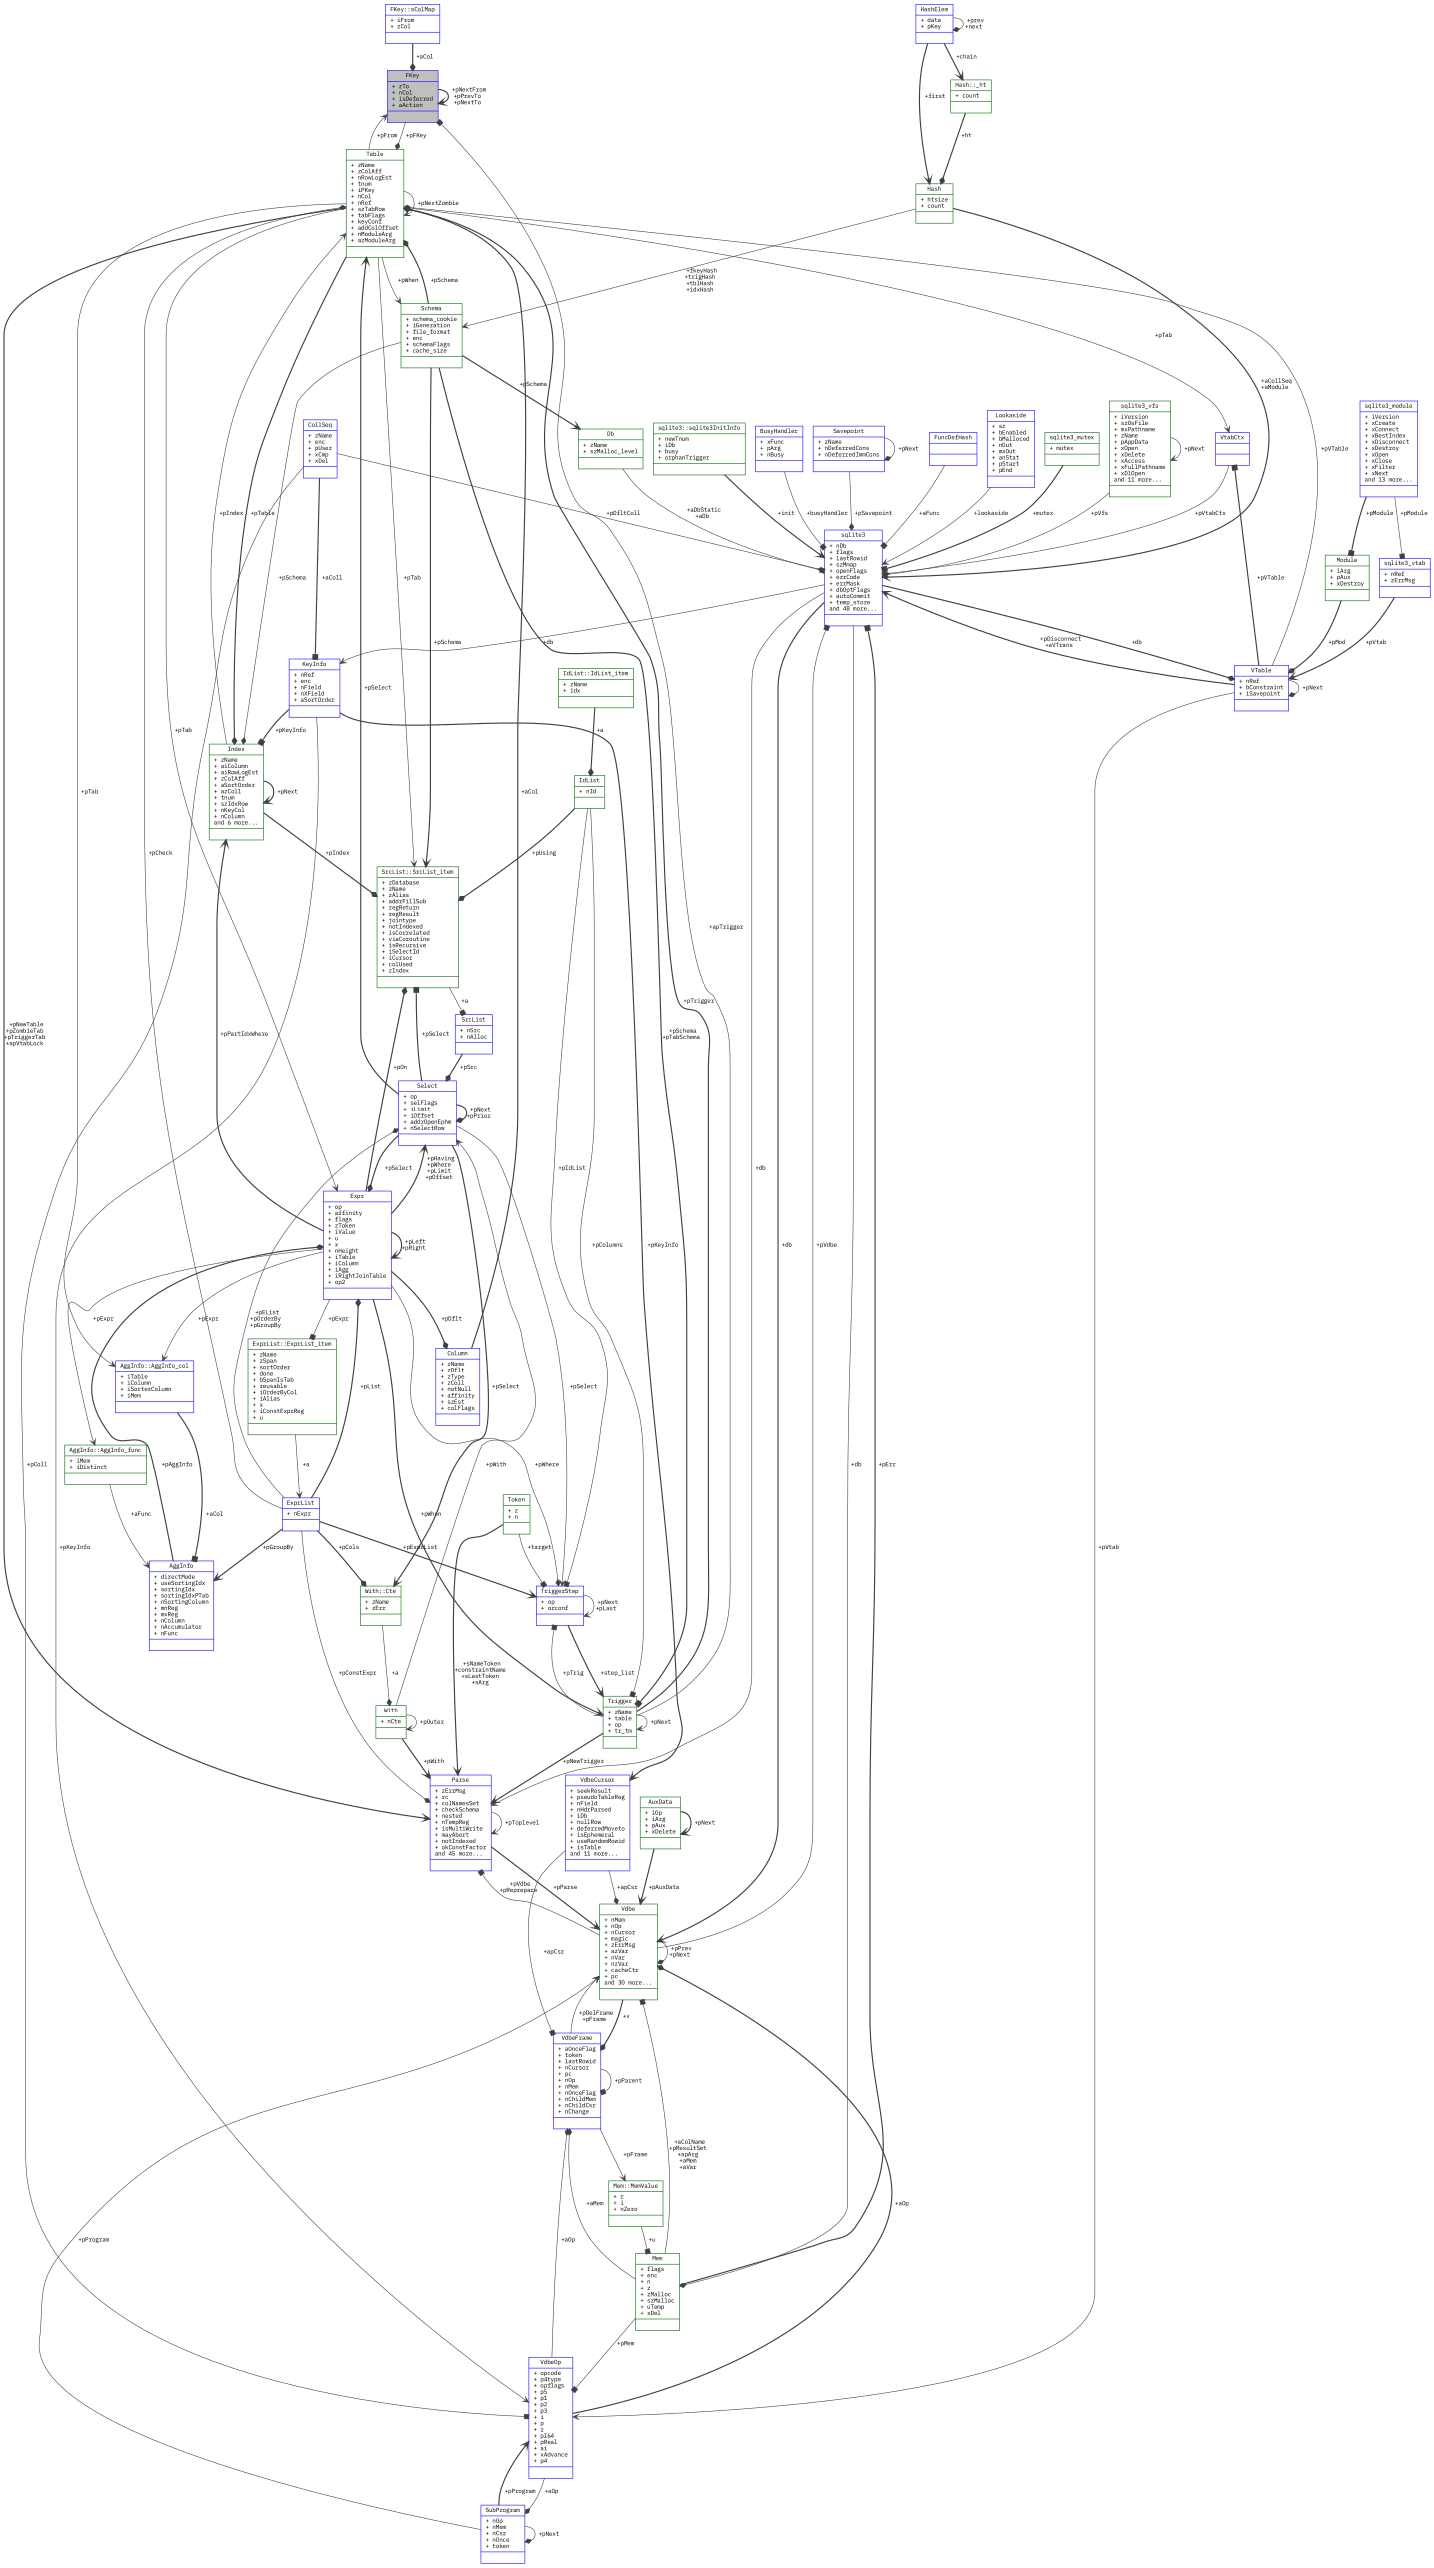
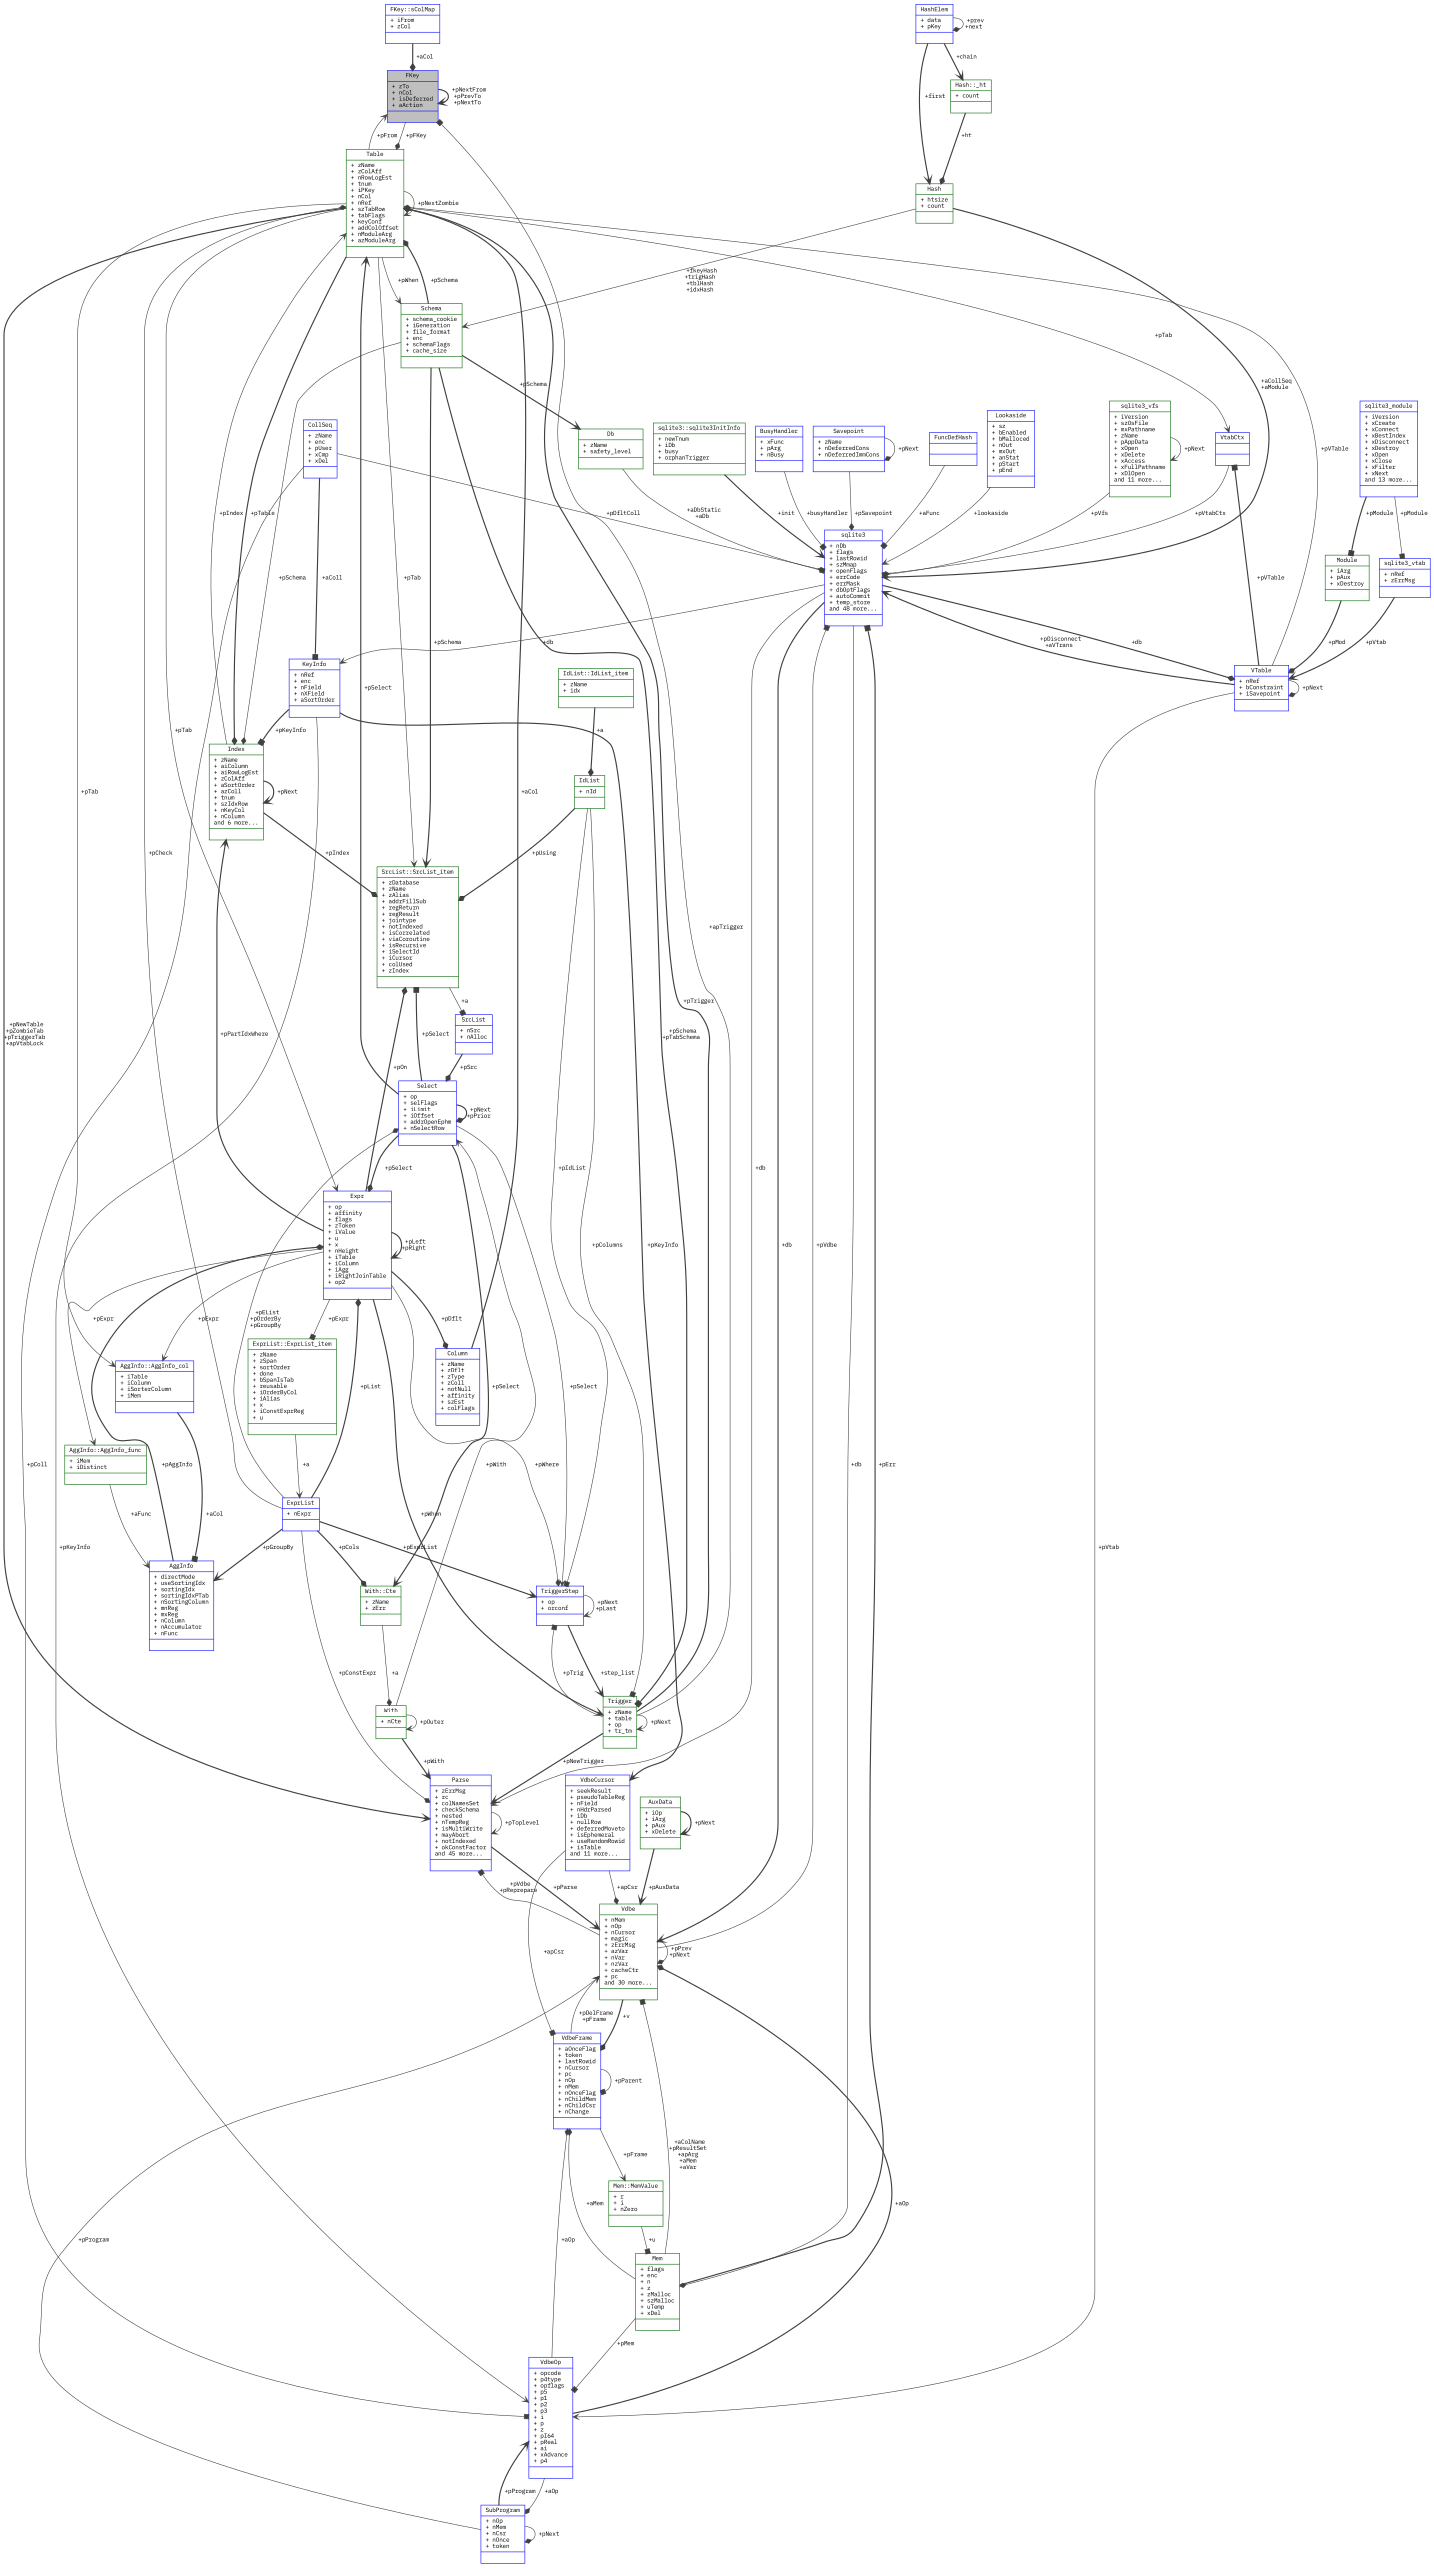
(1072, 449) -> none
(611, 452) -> (607, 452)
(413, 1185) -> none
(517, 1514) -> none
